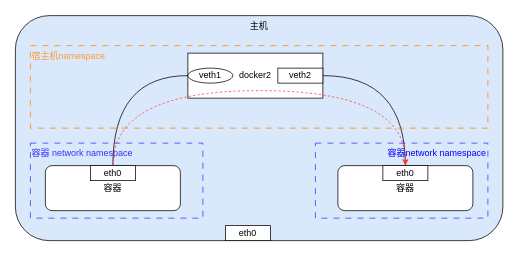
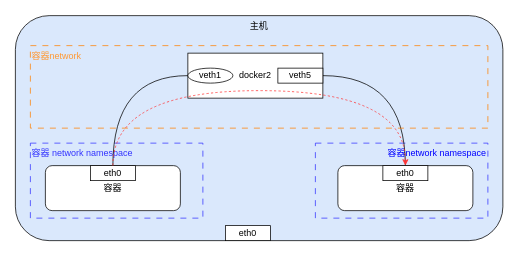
(68, 56) -> (59, 56)
(300, 75) -> (300, 75)
